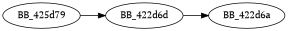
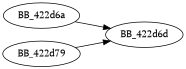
(42, 16) -> (42, 54)
(192, 16) -> (89, 24)
